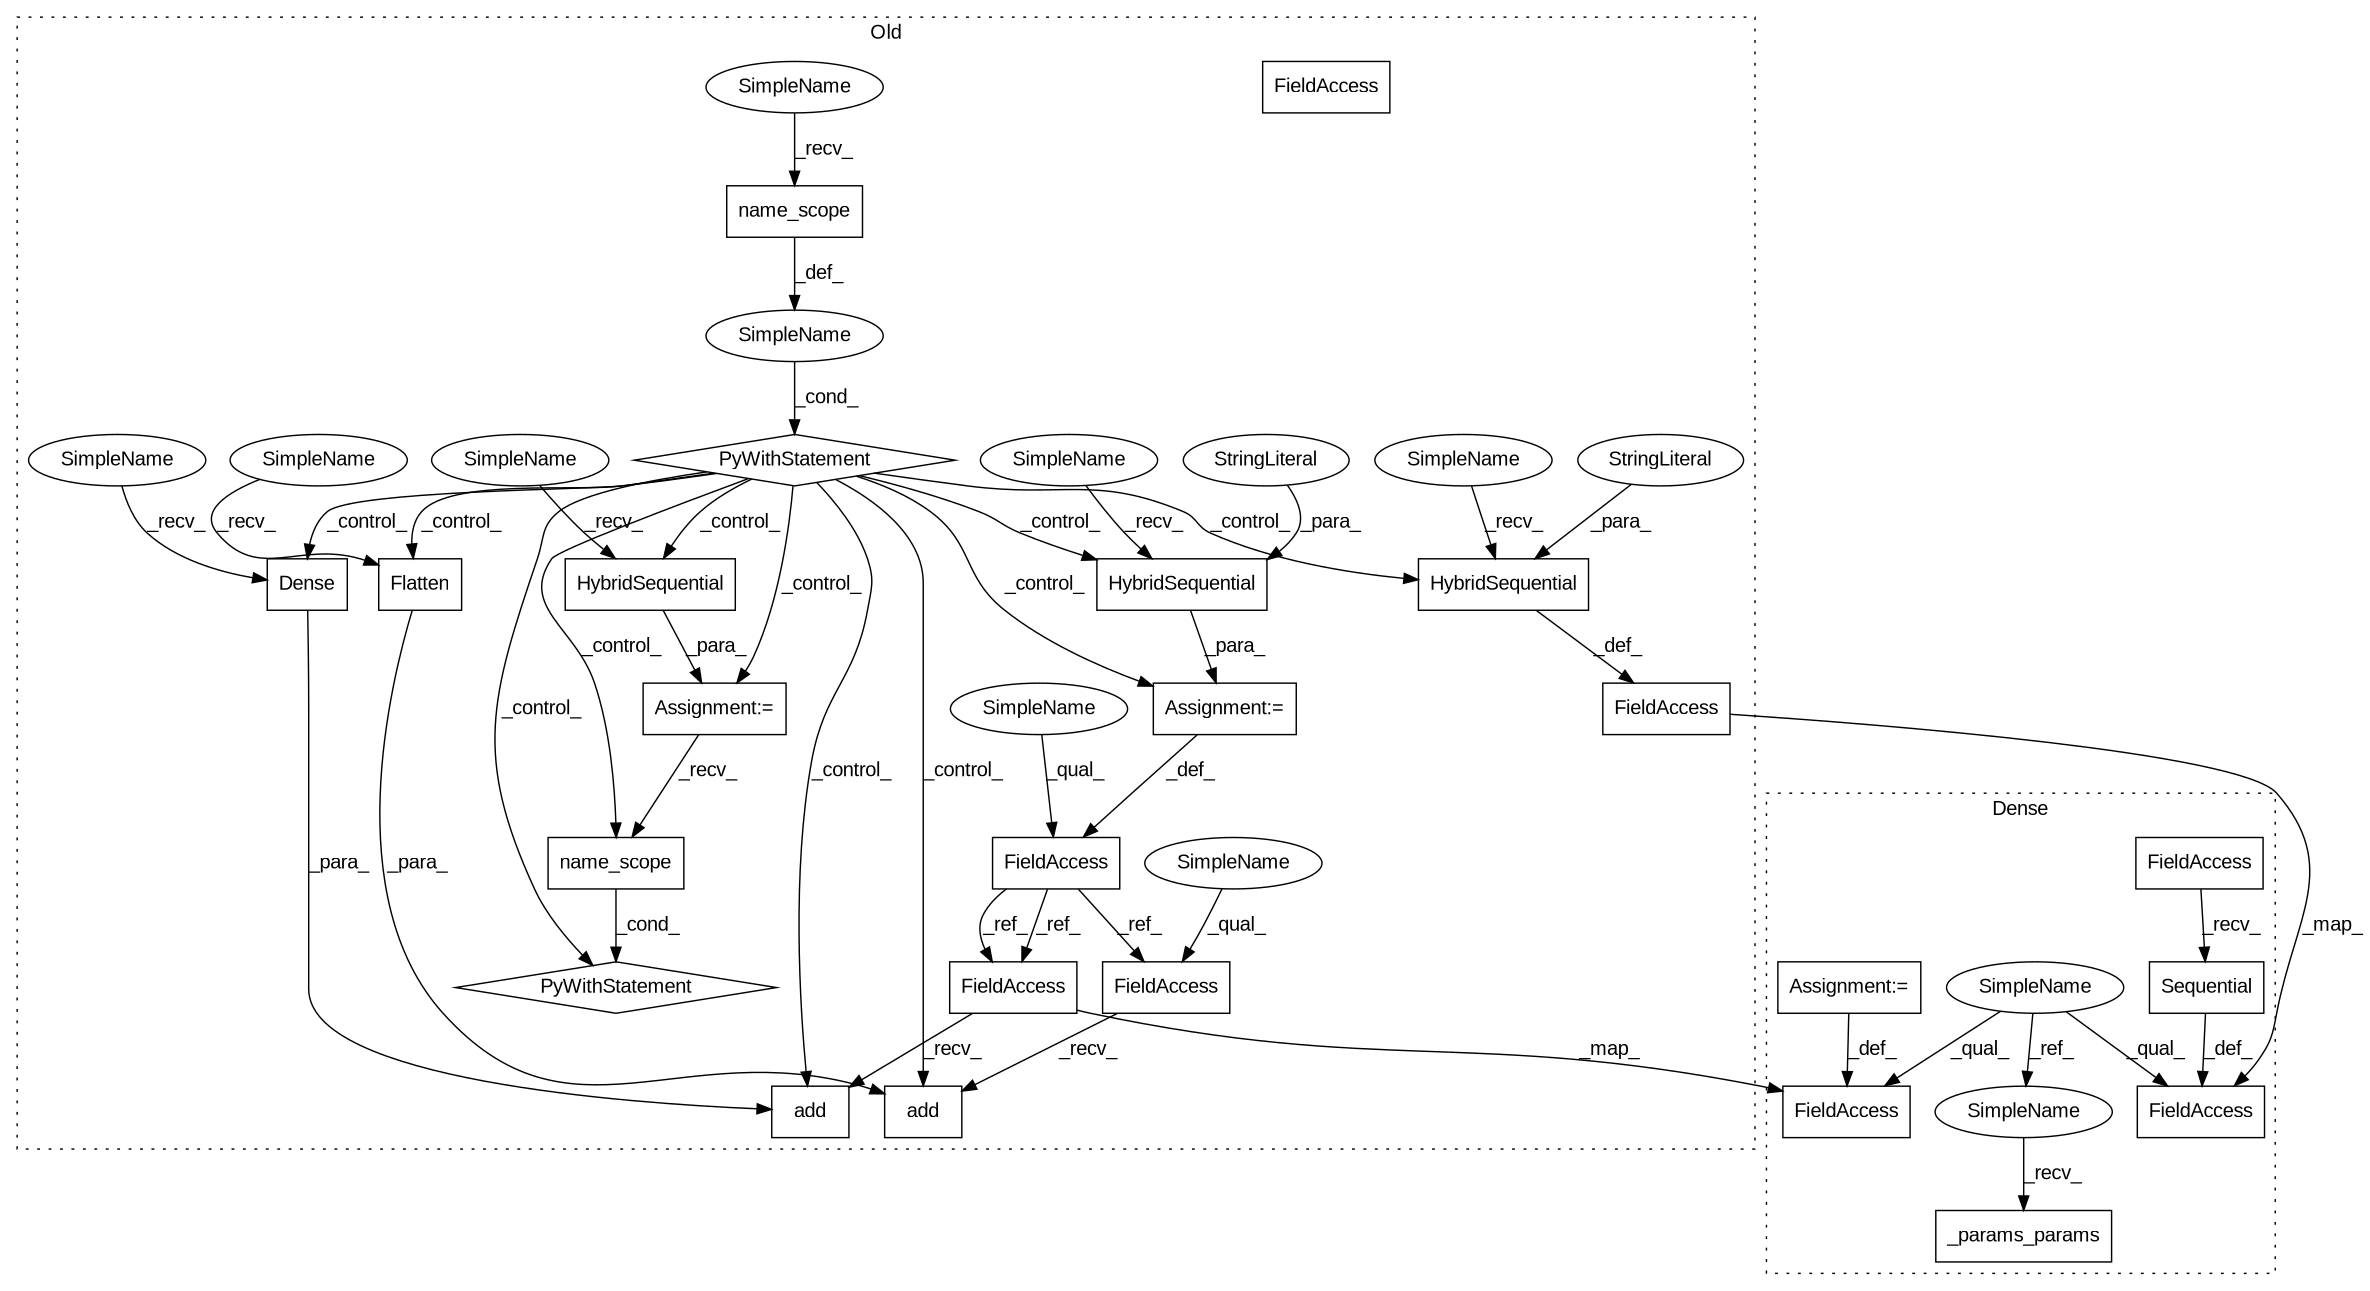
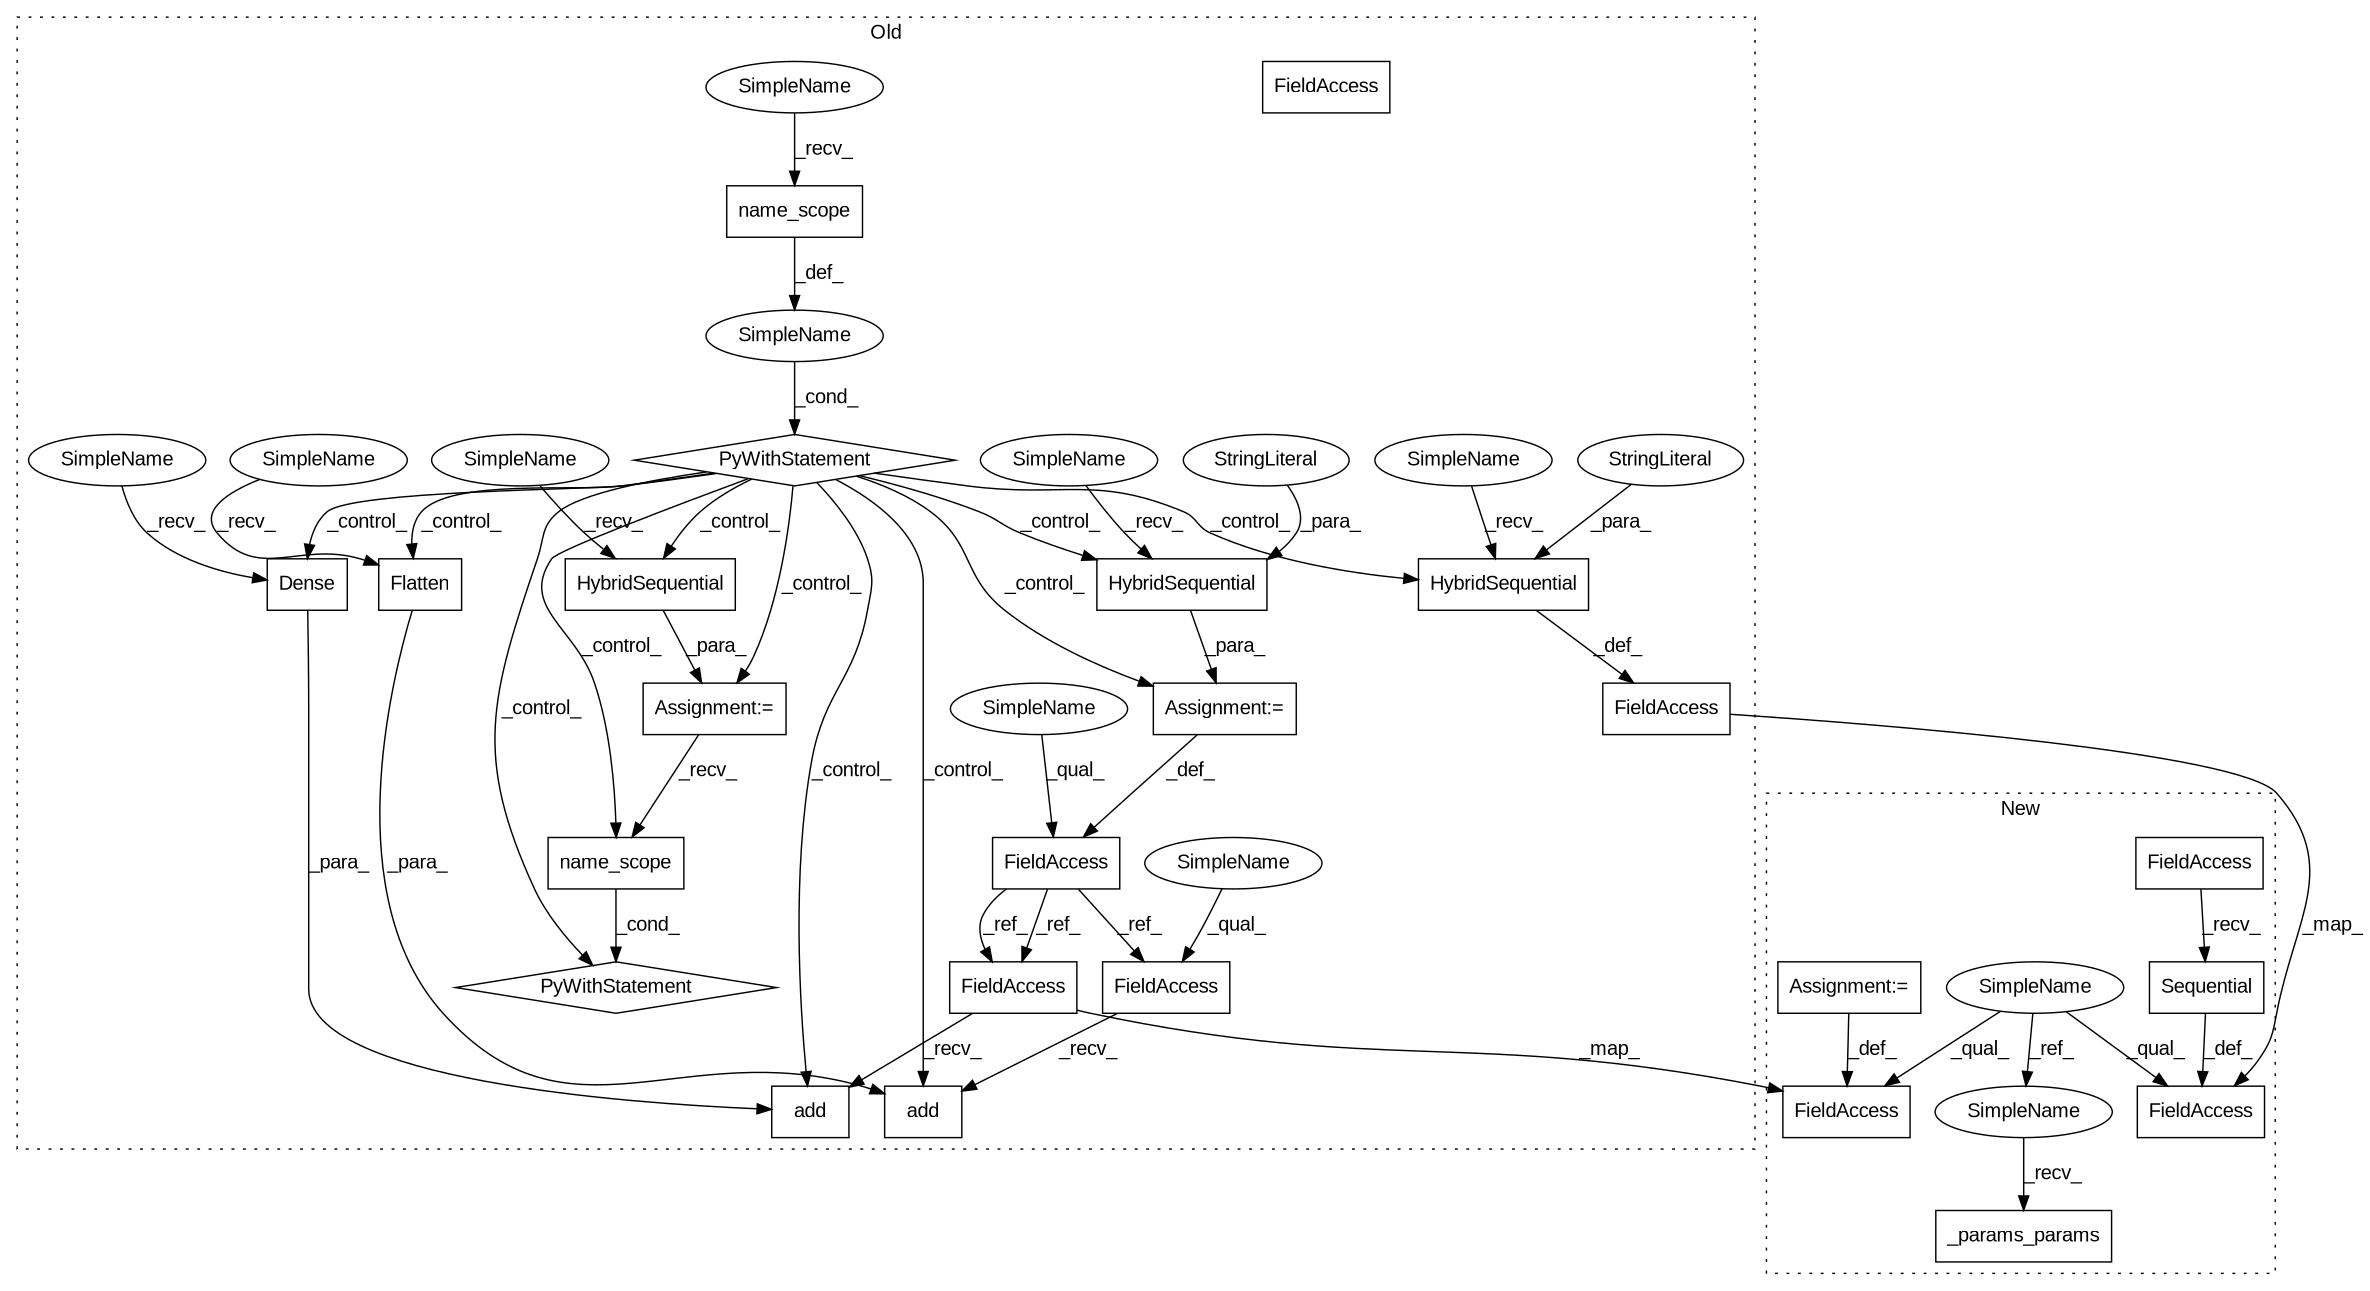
(2021, 810) -> (2021, 810)
